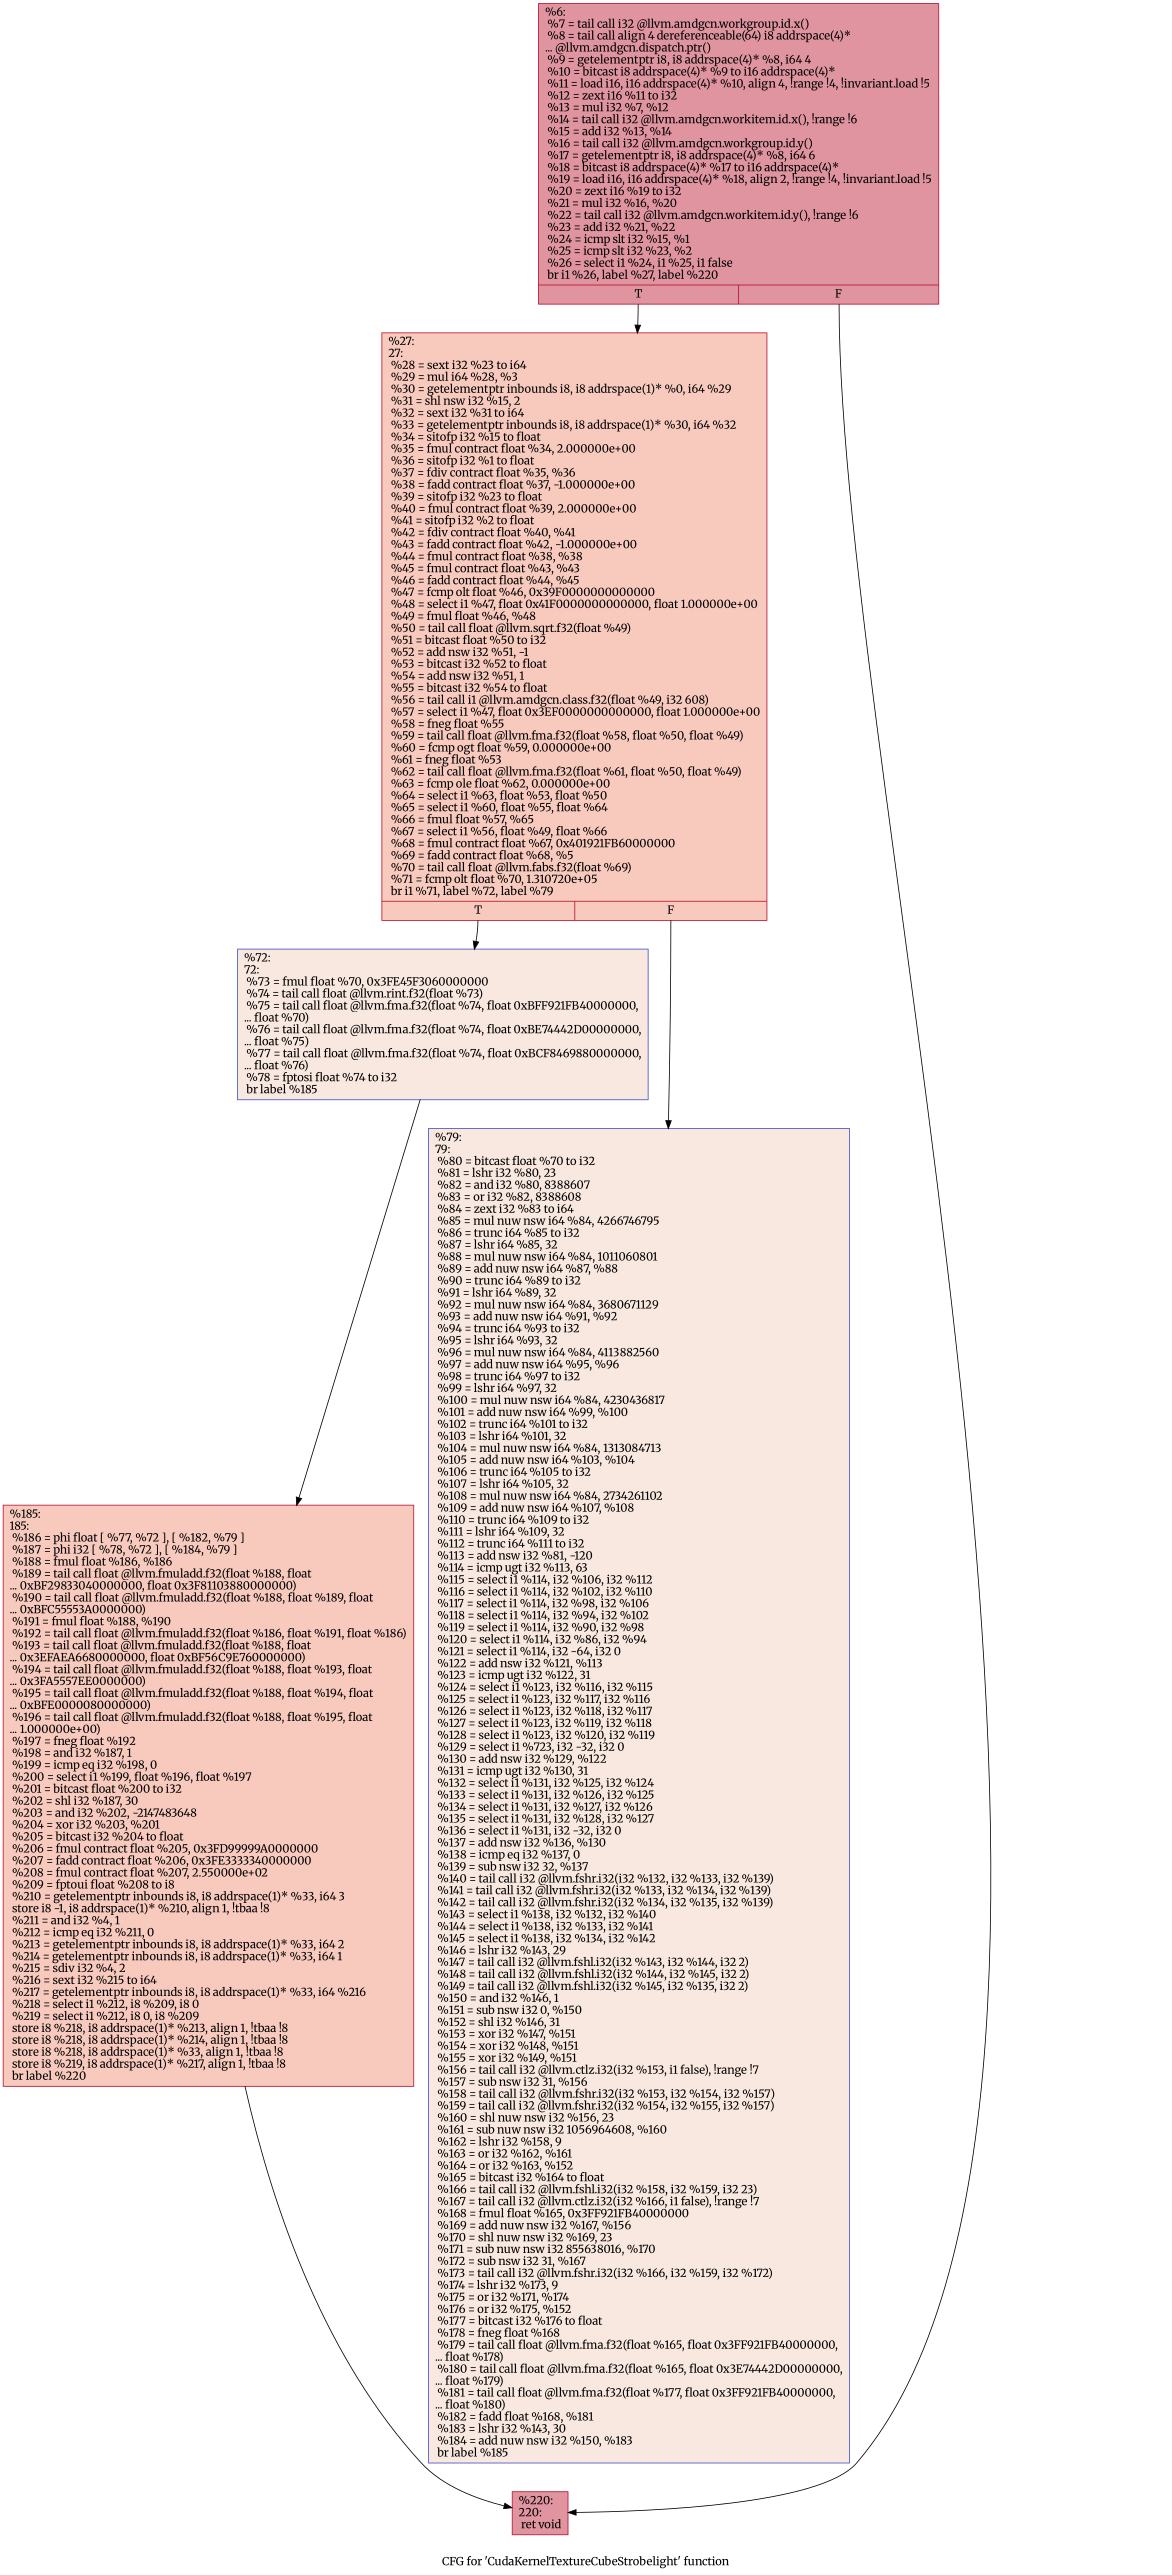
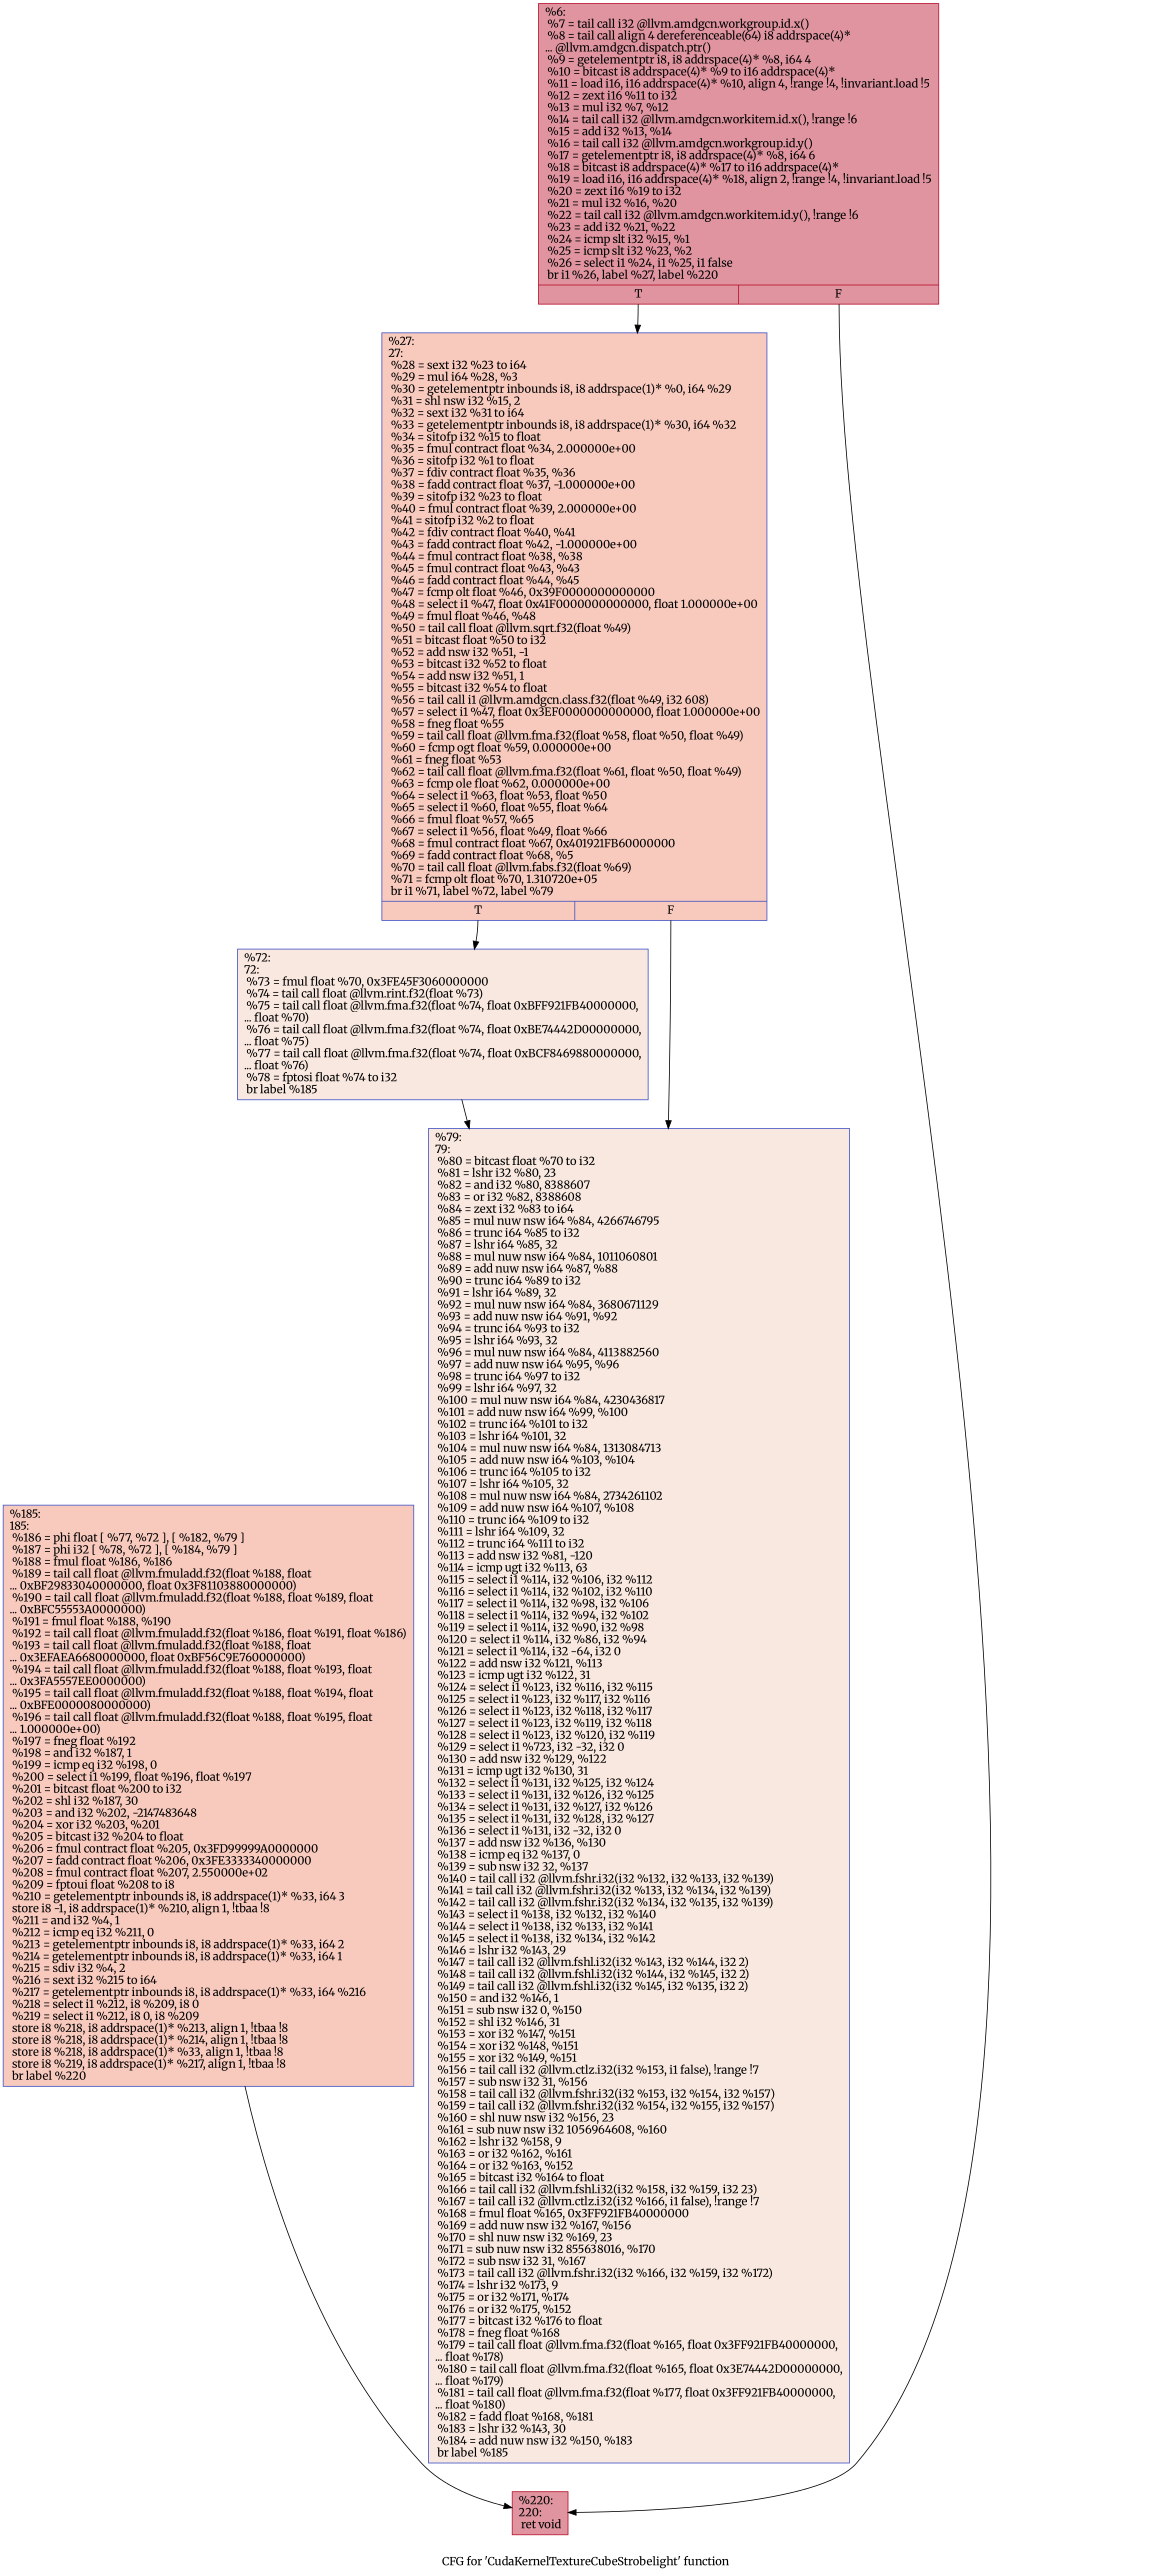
(574, 627) -> (574, 627)
(360, 1299) -> (464, 1110)
(208, 1796) -> (208, 1796)
